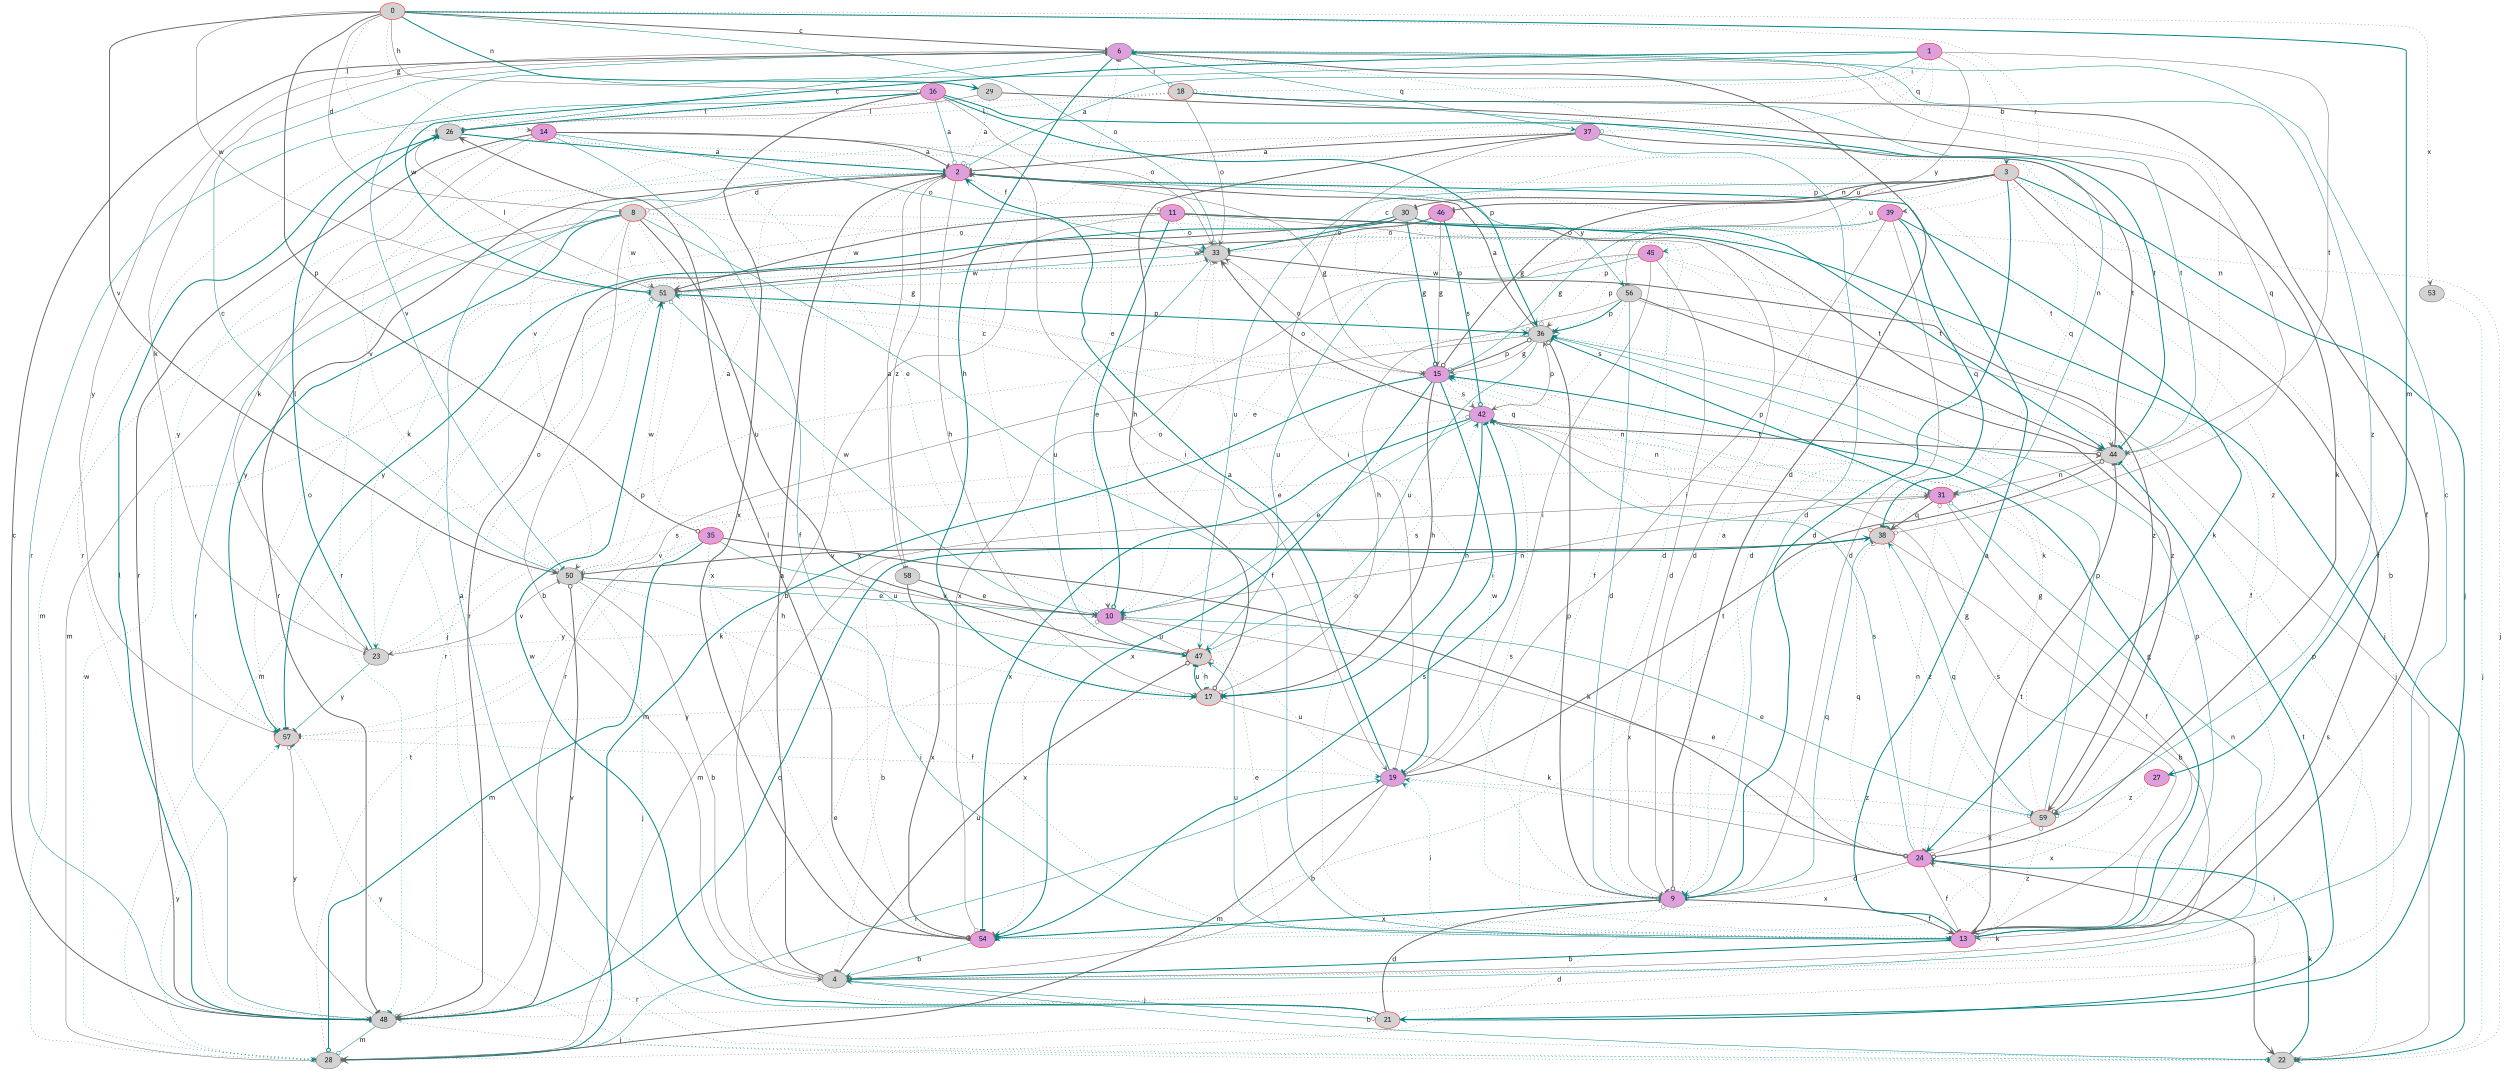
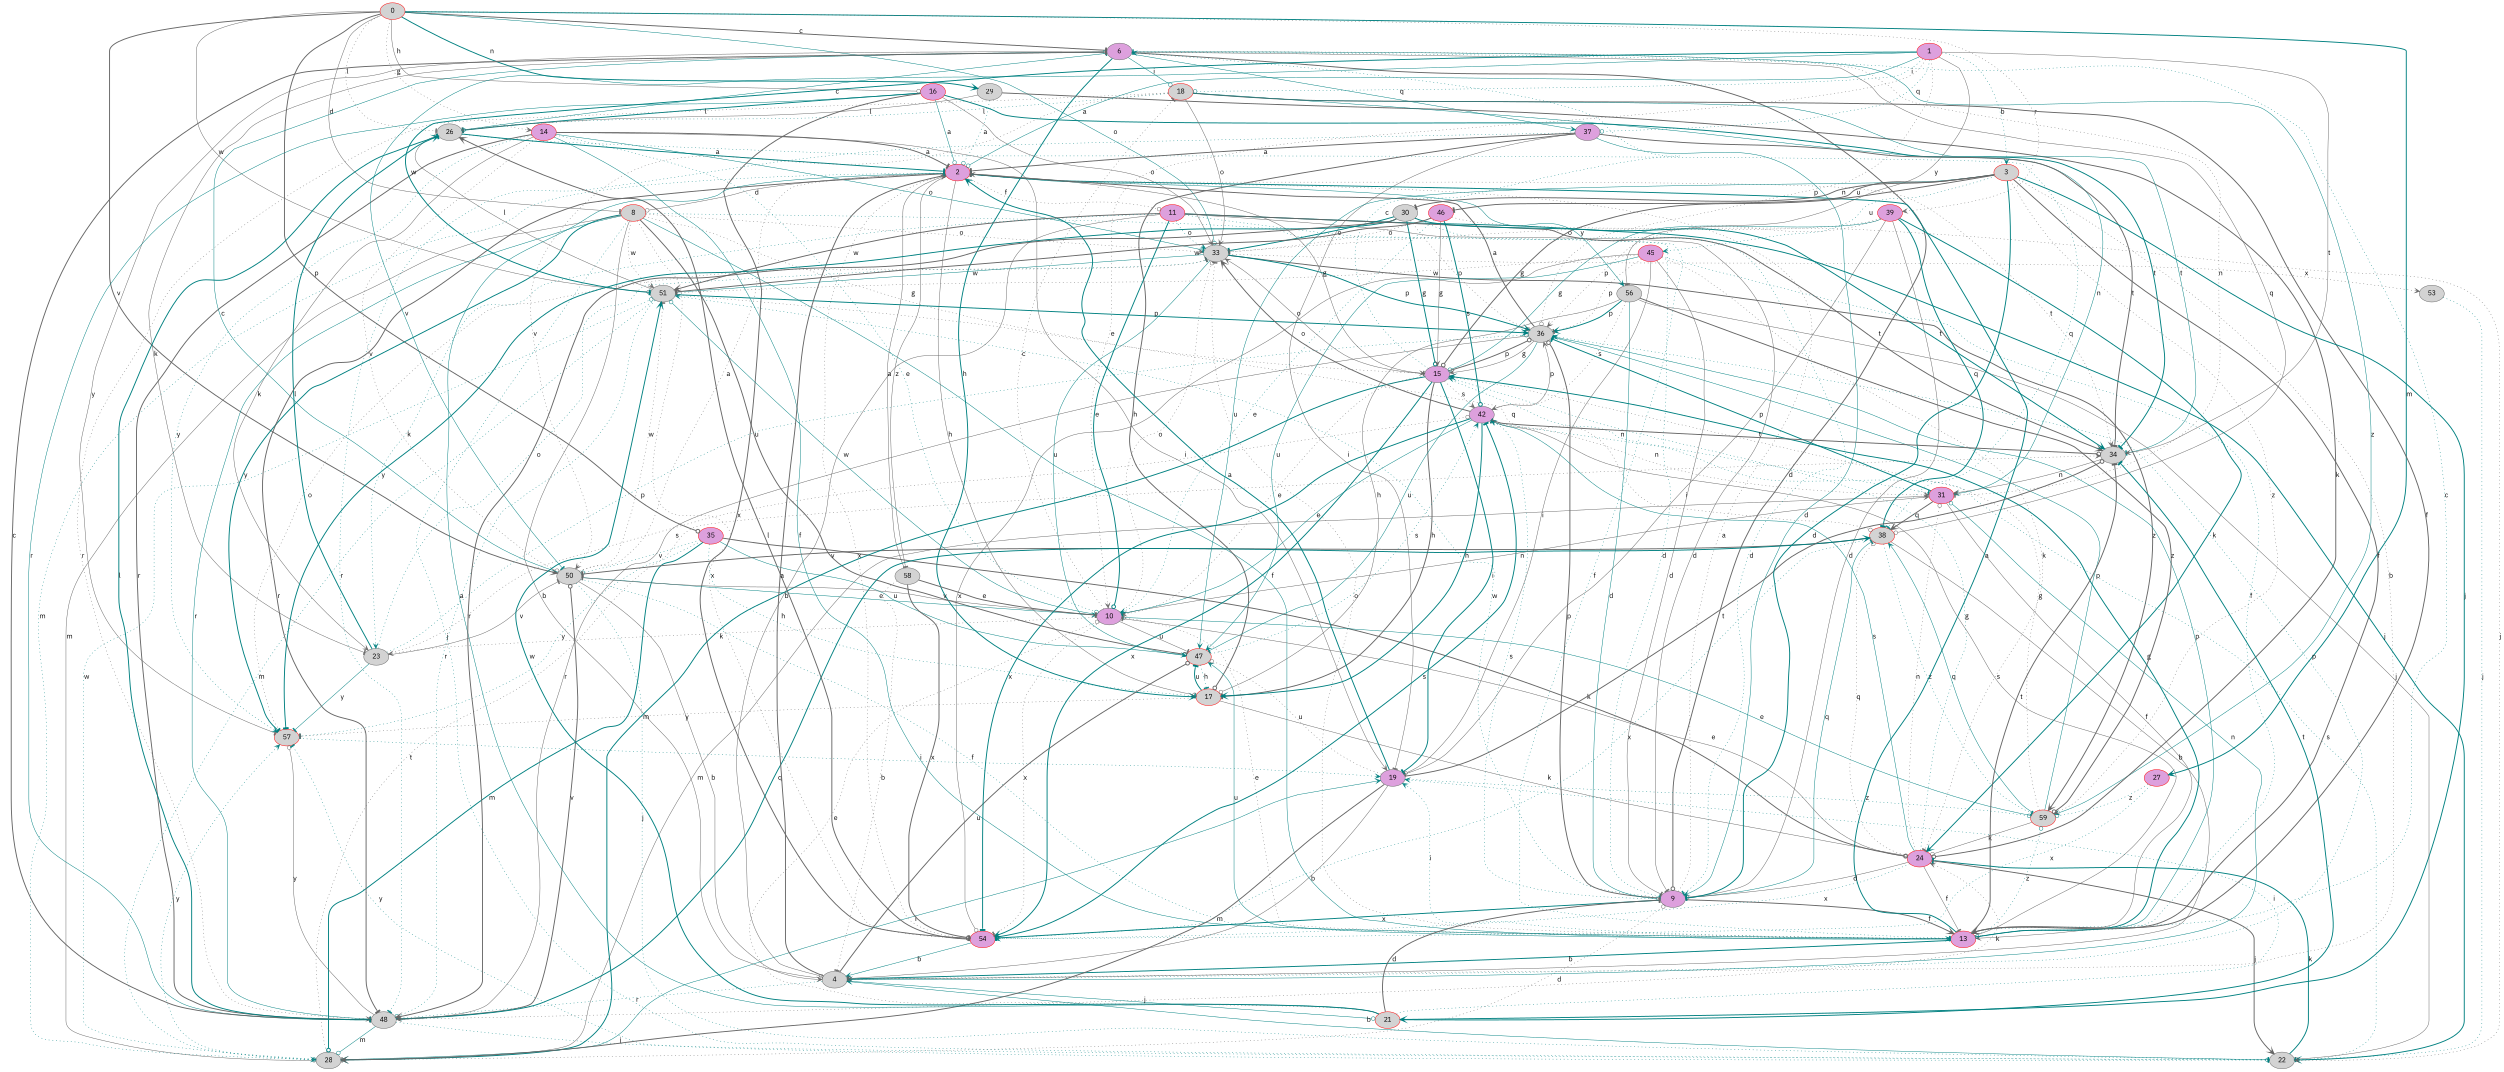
(1539, 15) -> (1793, 263)
(2308, 140) -> (2308, 140)
(1275, 161) -> (1369, 290)
(983, 329) -> (1024, 342)
(2113, 455) -> (2113, 455)
